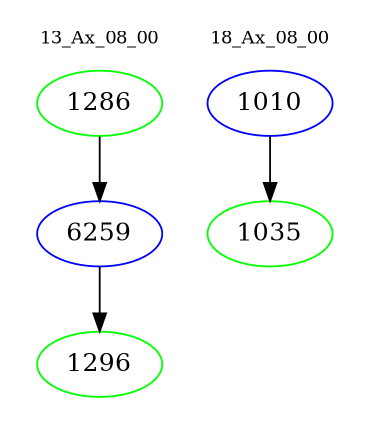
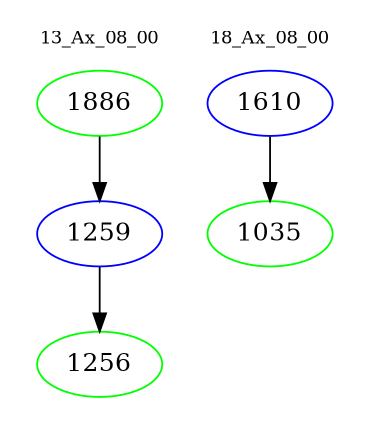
(100, 103) -> (100, 103)
(270, 103) -> (270, 103)
(100, 234) -> (100, 234)
(100, 364) -> (100, 364)
